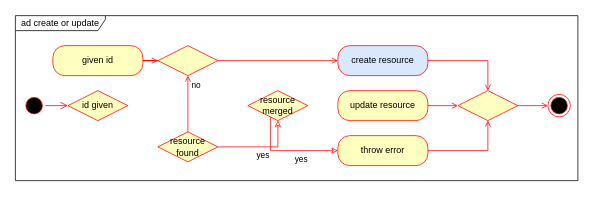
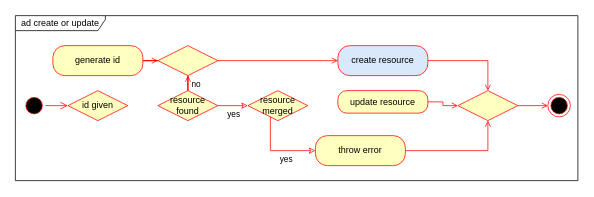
(98, 60) -> (98, 60)
(383, 105) -> (383, 102)
(188, 147) -> (188, 105)
(383, 150) -> (360, 150)
